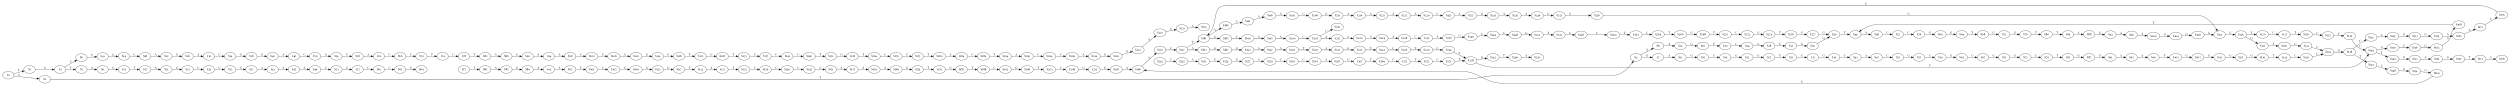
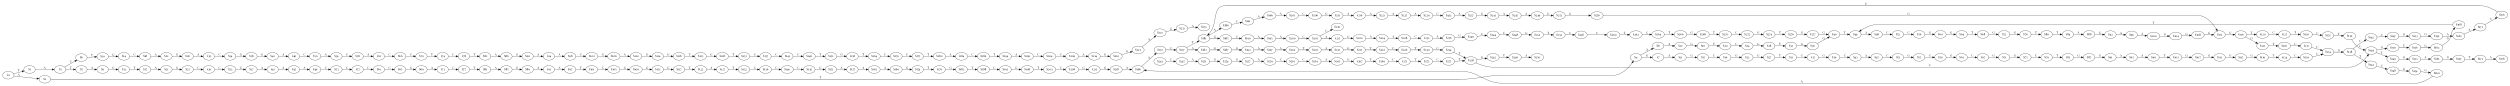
none -> (443, 69)
